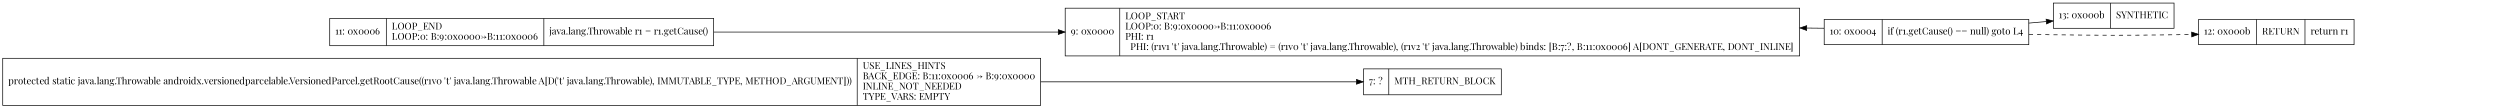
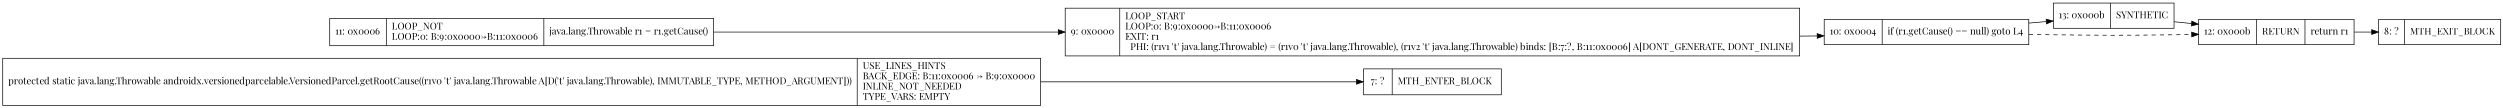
none -> (2183, 23)
(417, 27) -> (418, 27)
(1815, 28) -> (1808, 36)
none -> (2440, 32)
(1141, 37) -> (1144, 37)
(1445, 81) -> (1445, 81)
